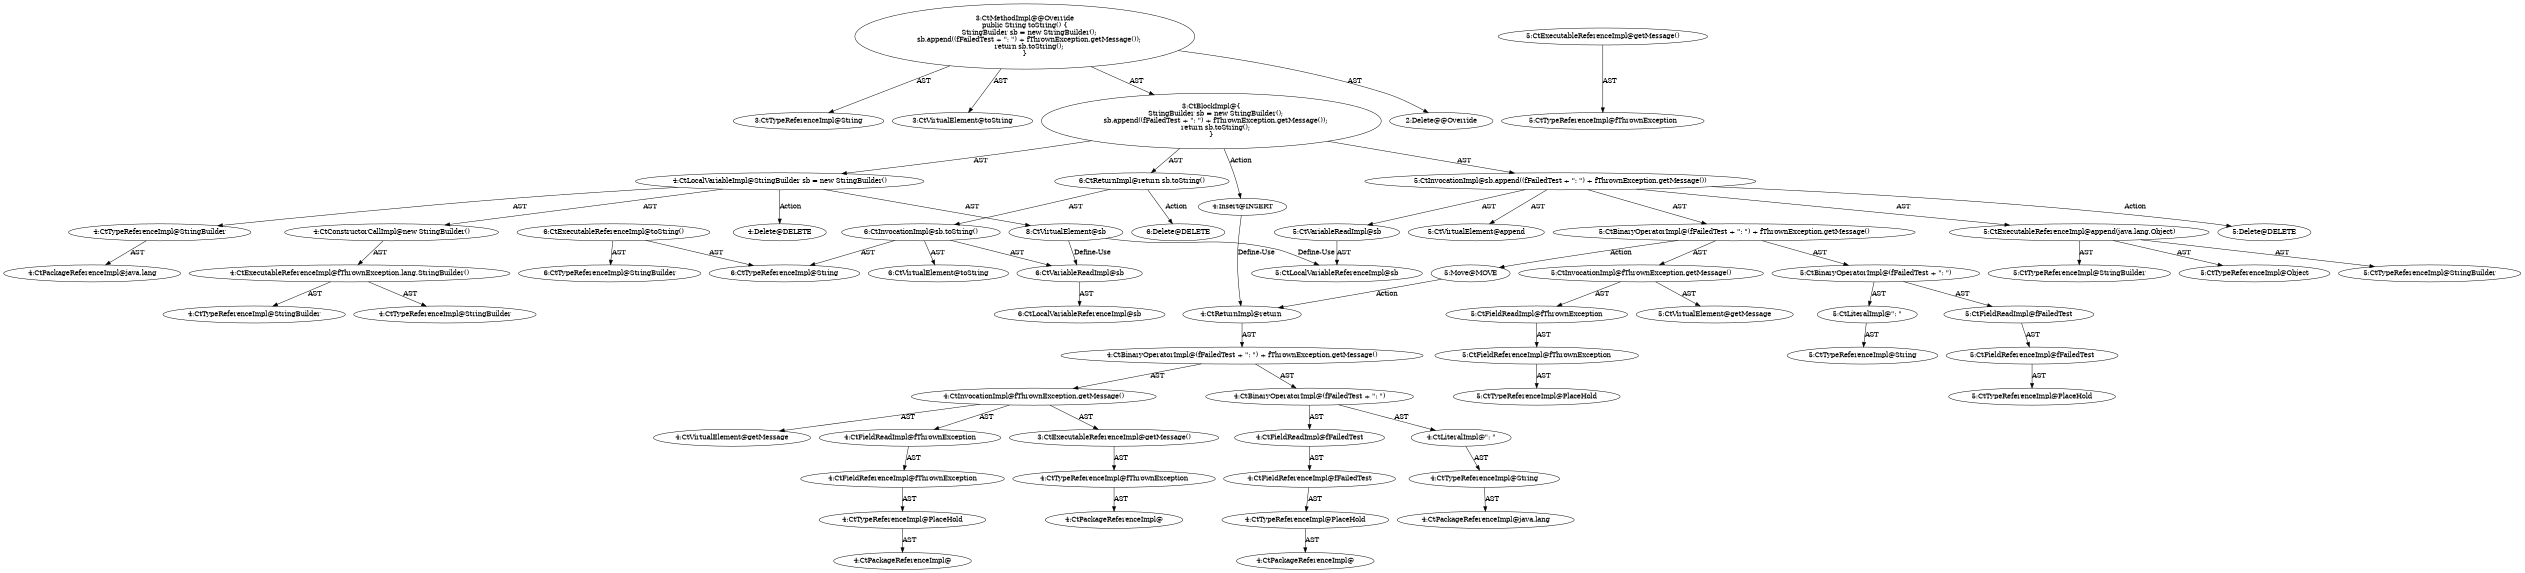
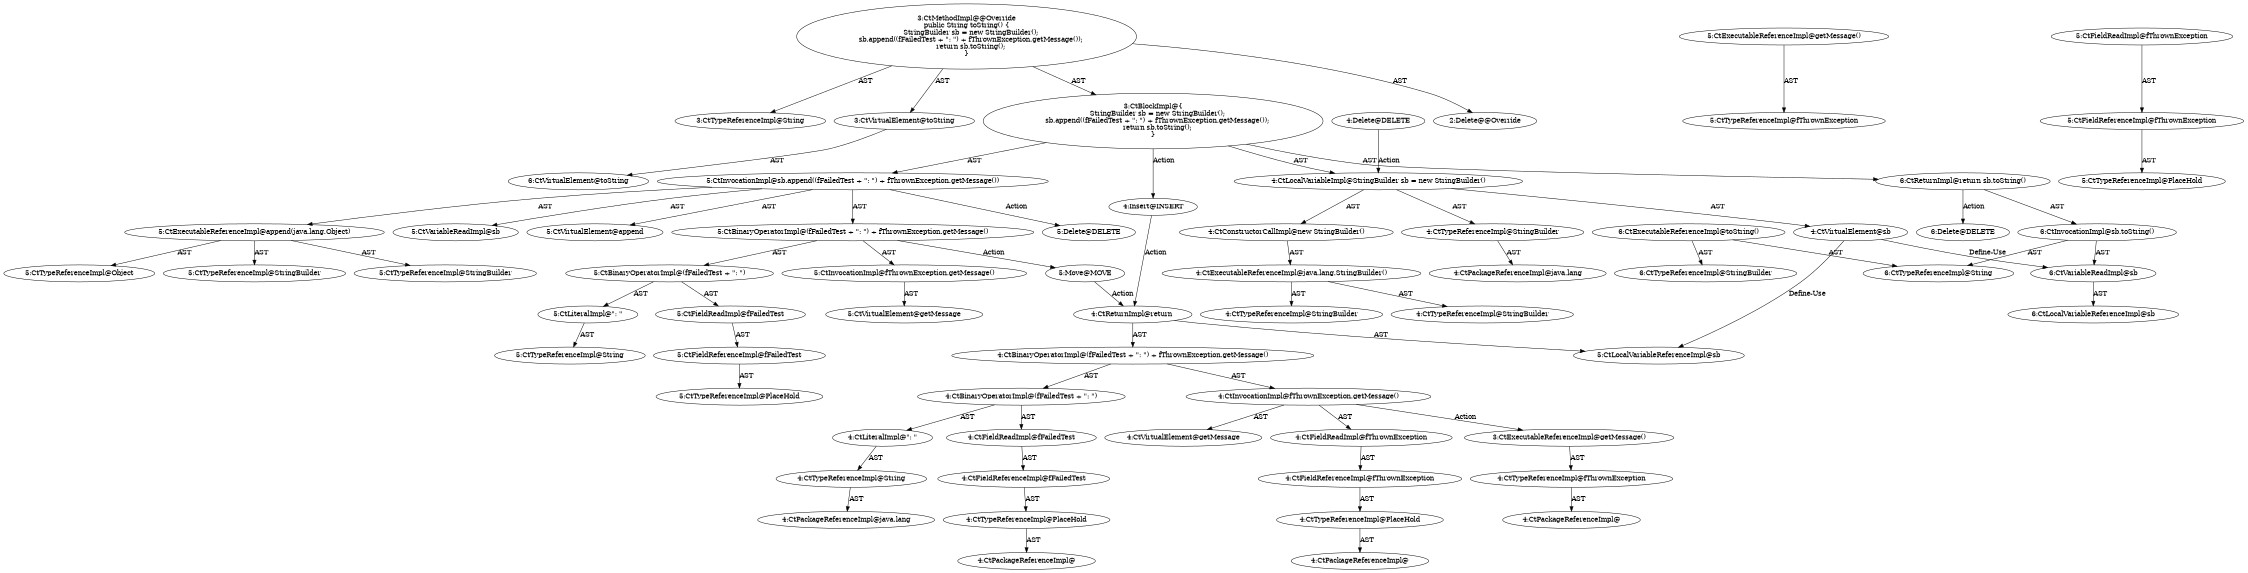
(780, 204) -> (1378, 149)
(1066, 232) -> (1851, 232)
(929, 251) -> (761, 159)
(1337, 251) -> (1377, 338)
(1256, 253) -> (1156, 253)
(350, 273) -> (1291, 273)
(1591, 293) -> none
(1086, 417) -> (1466, 417)
